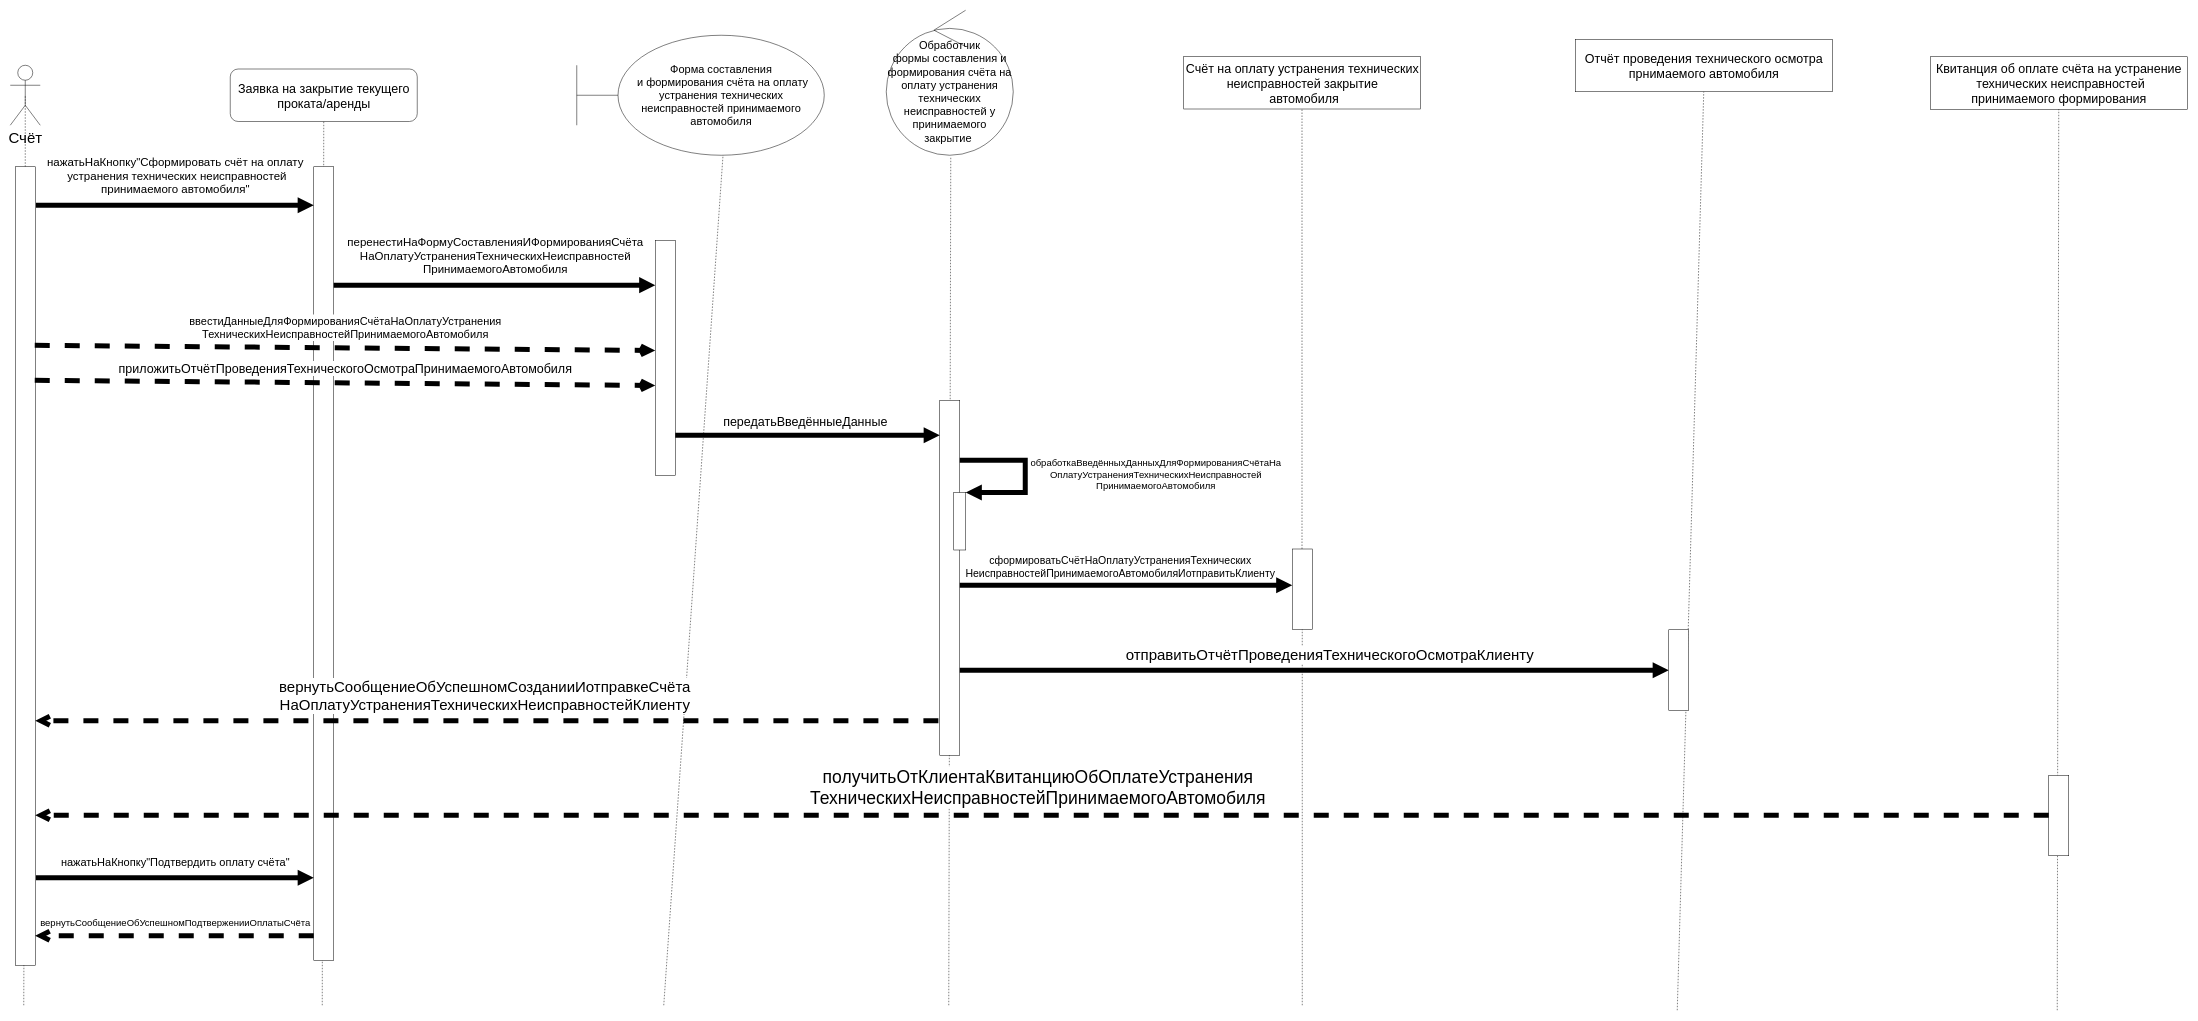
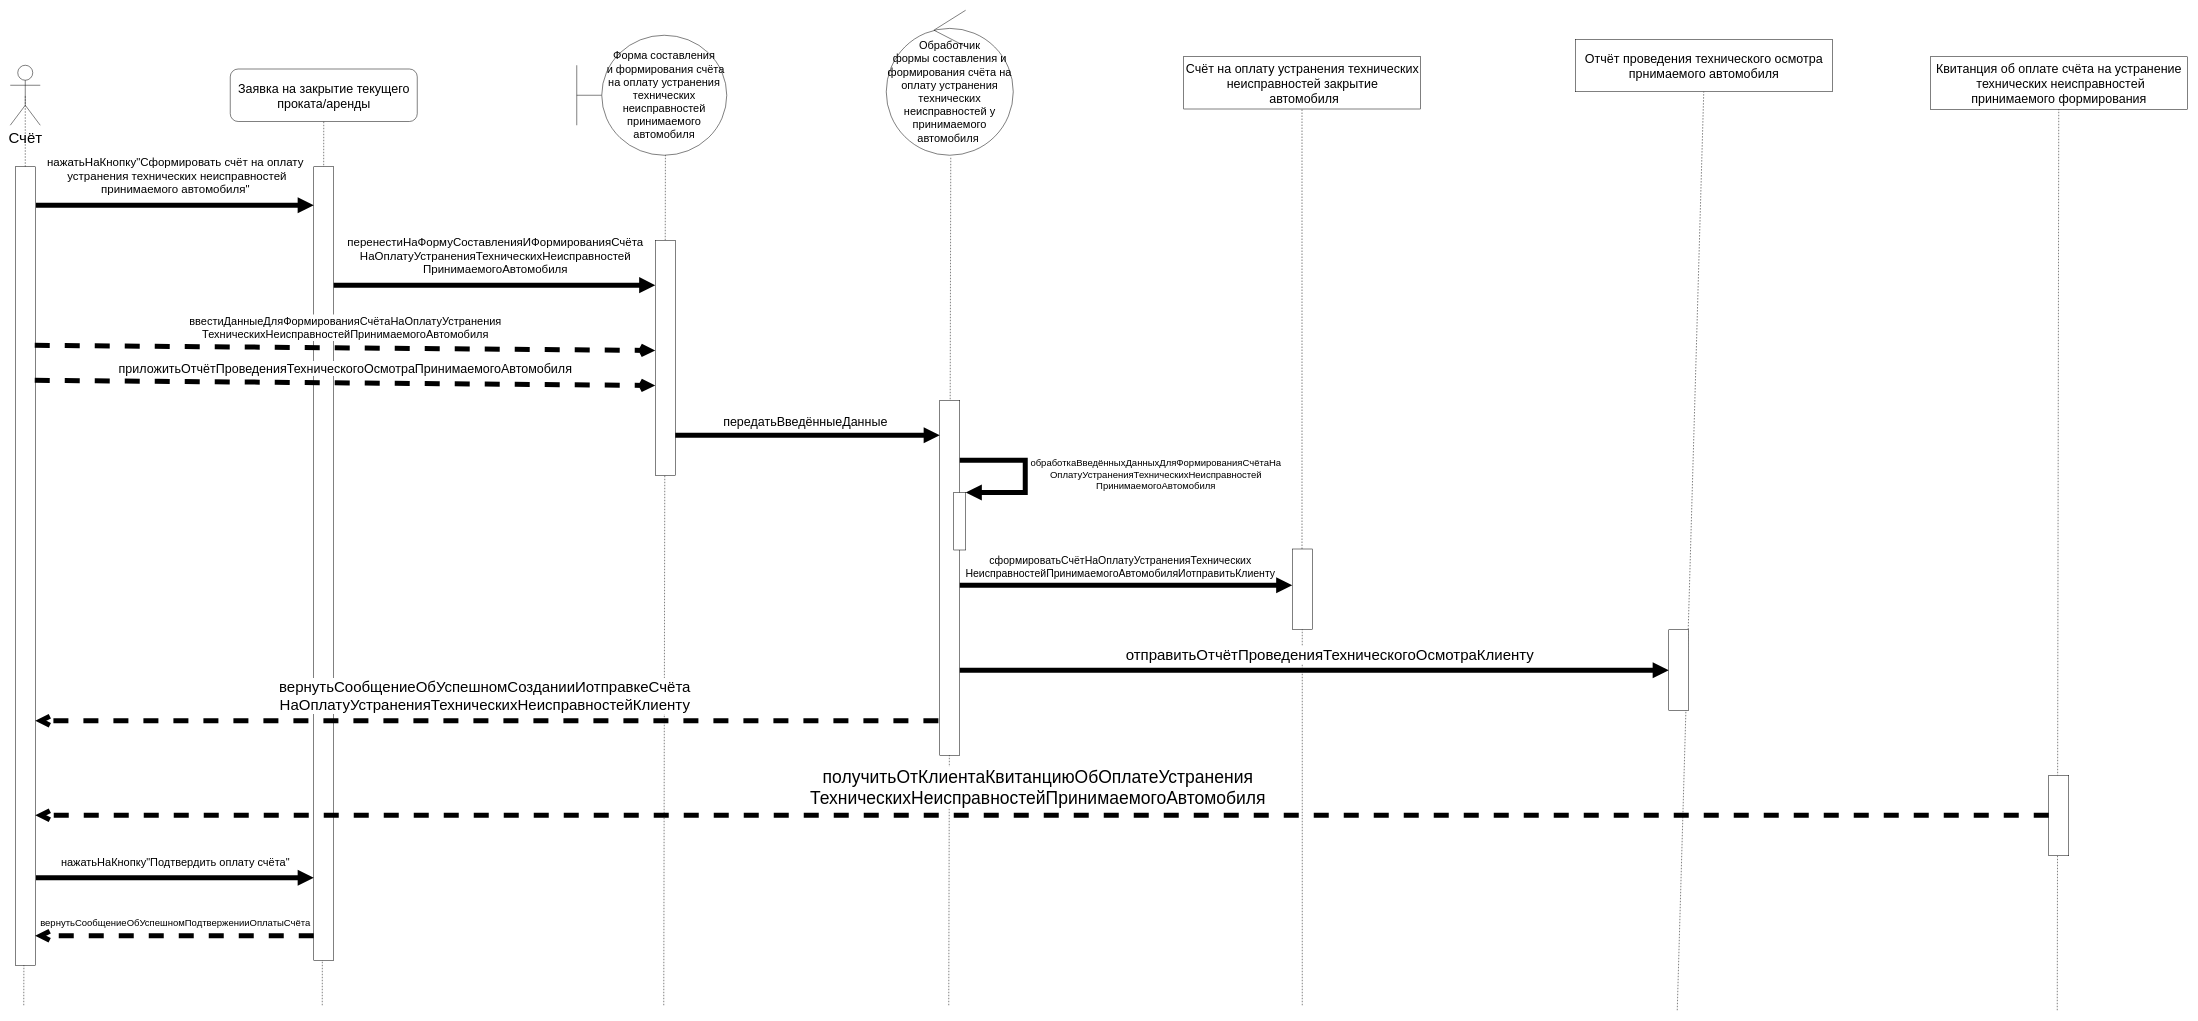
(950, 92) -> (950, 92)
(701, 95) -> (652, 95)
